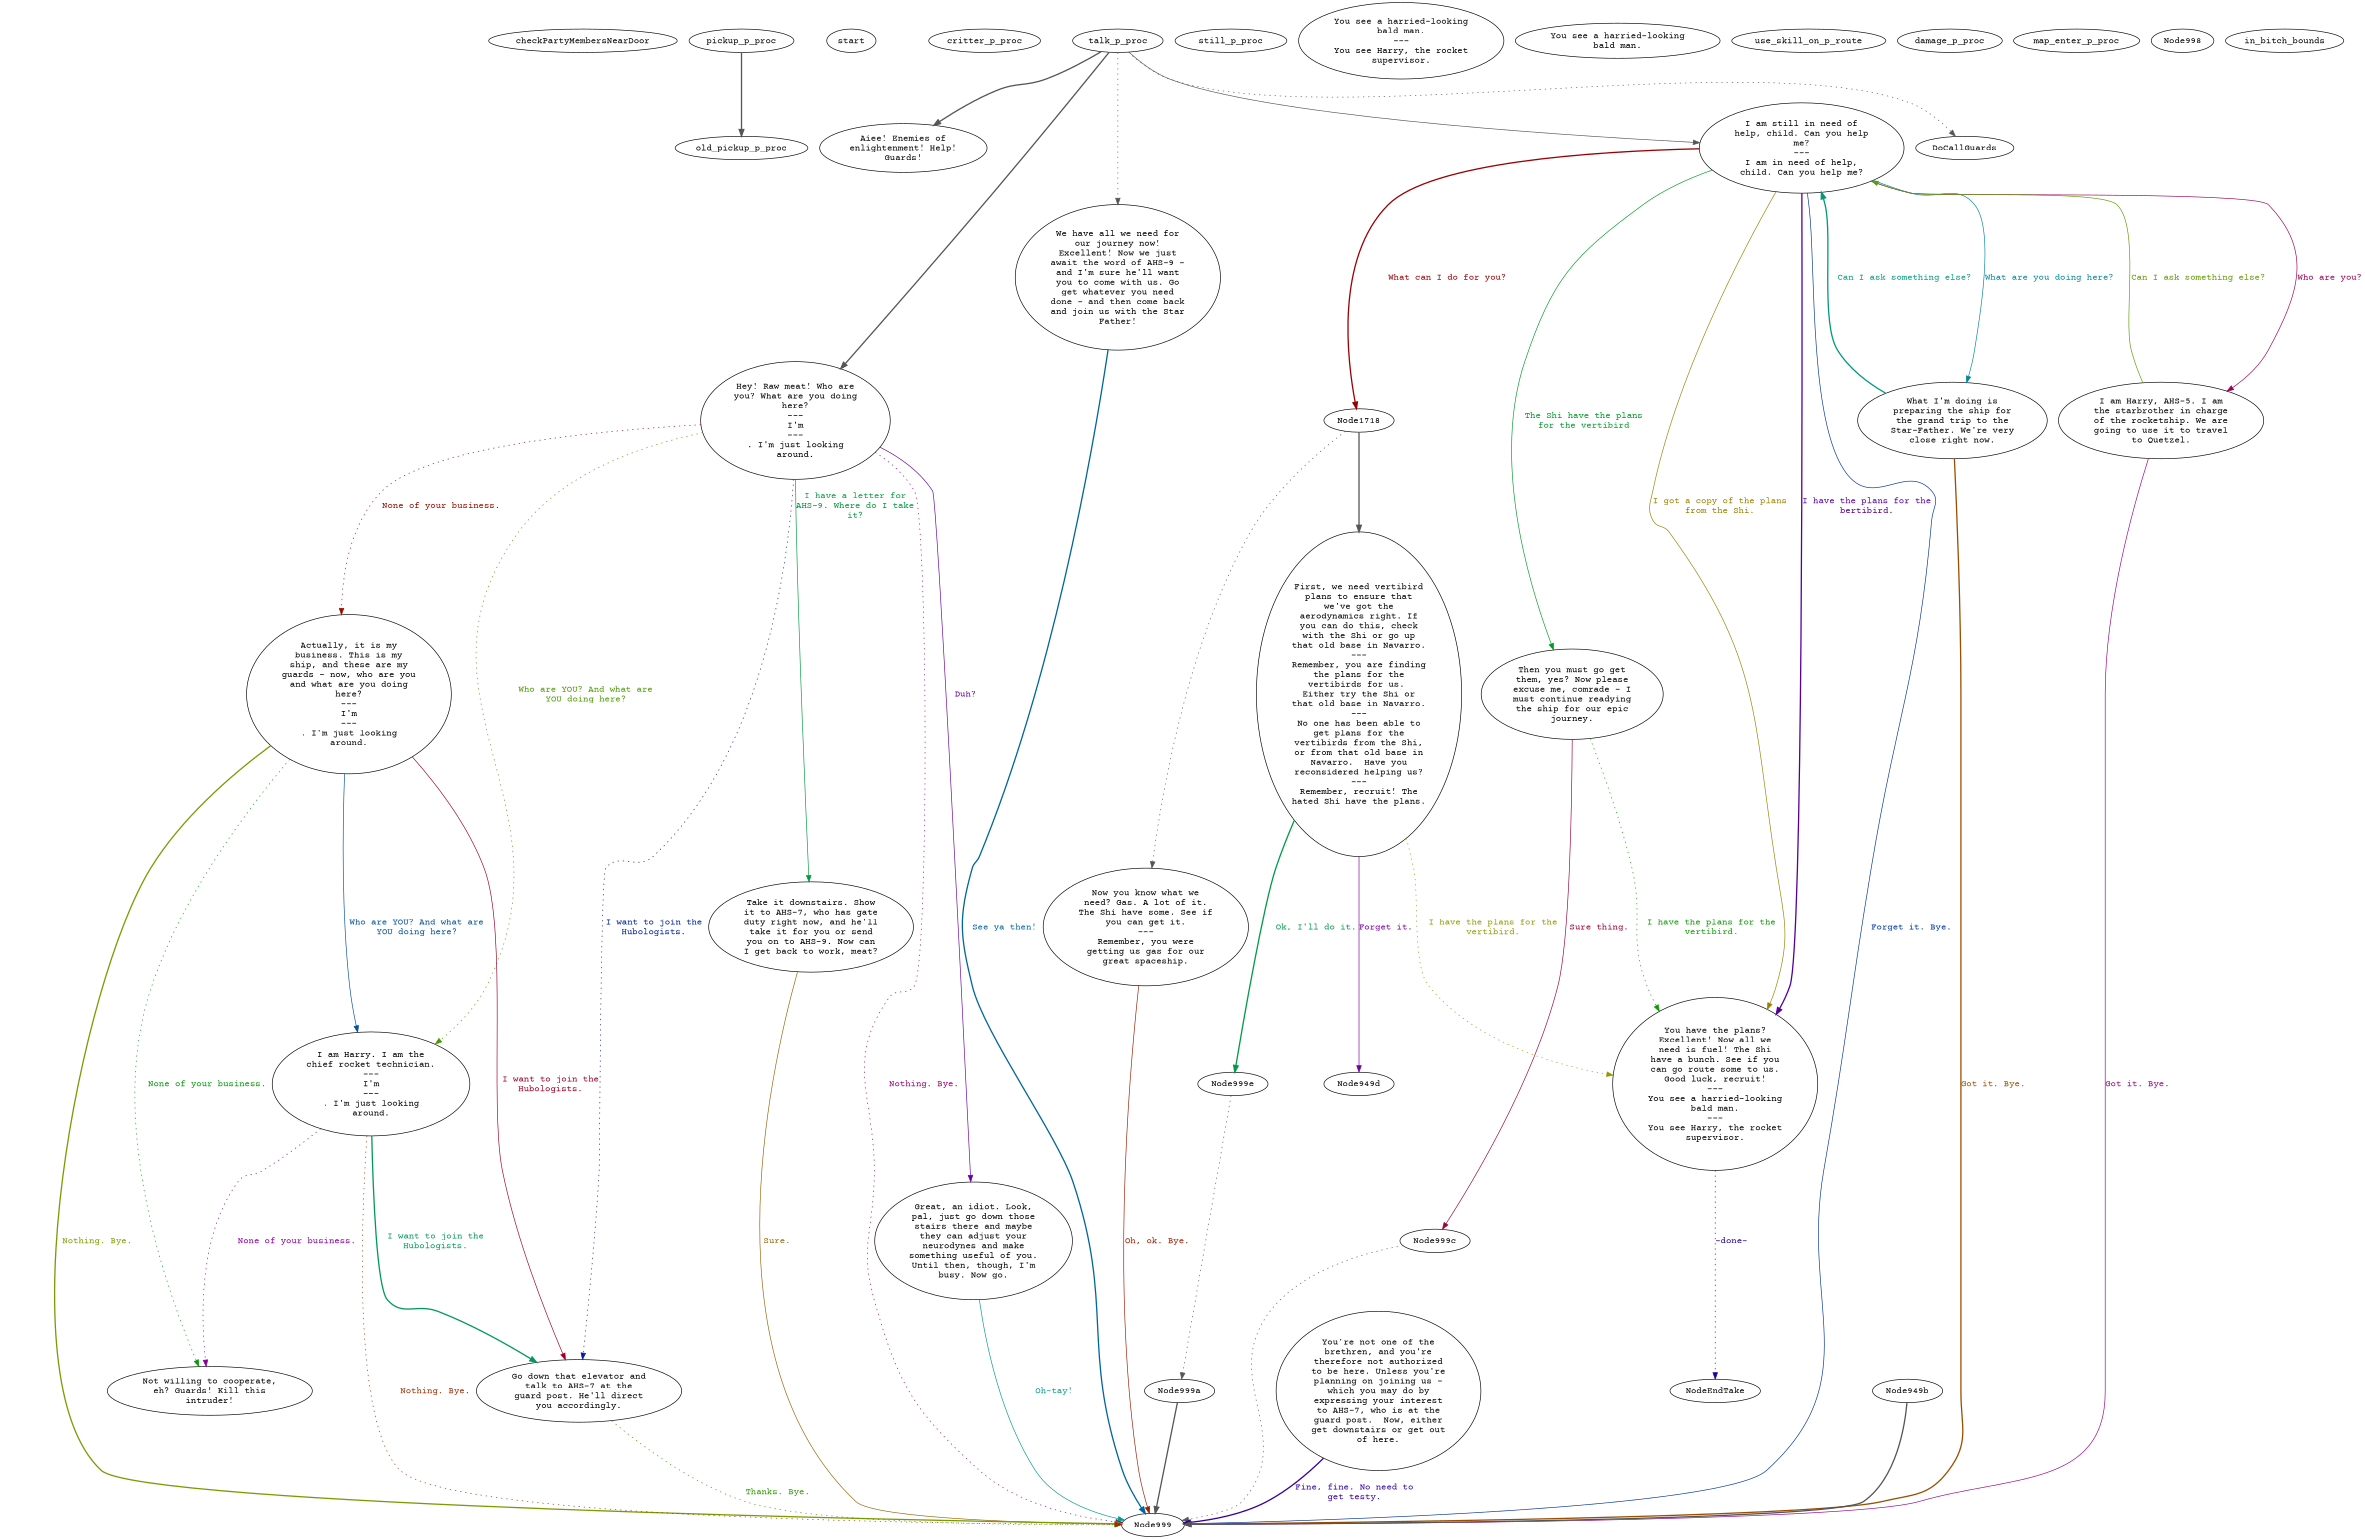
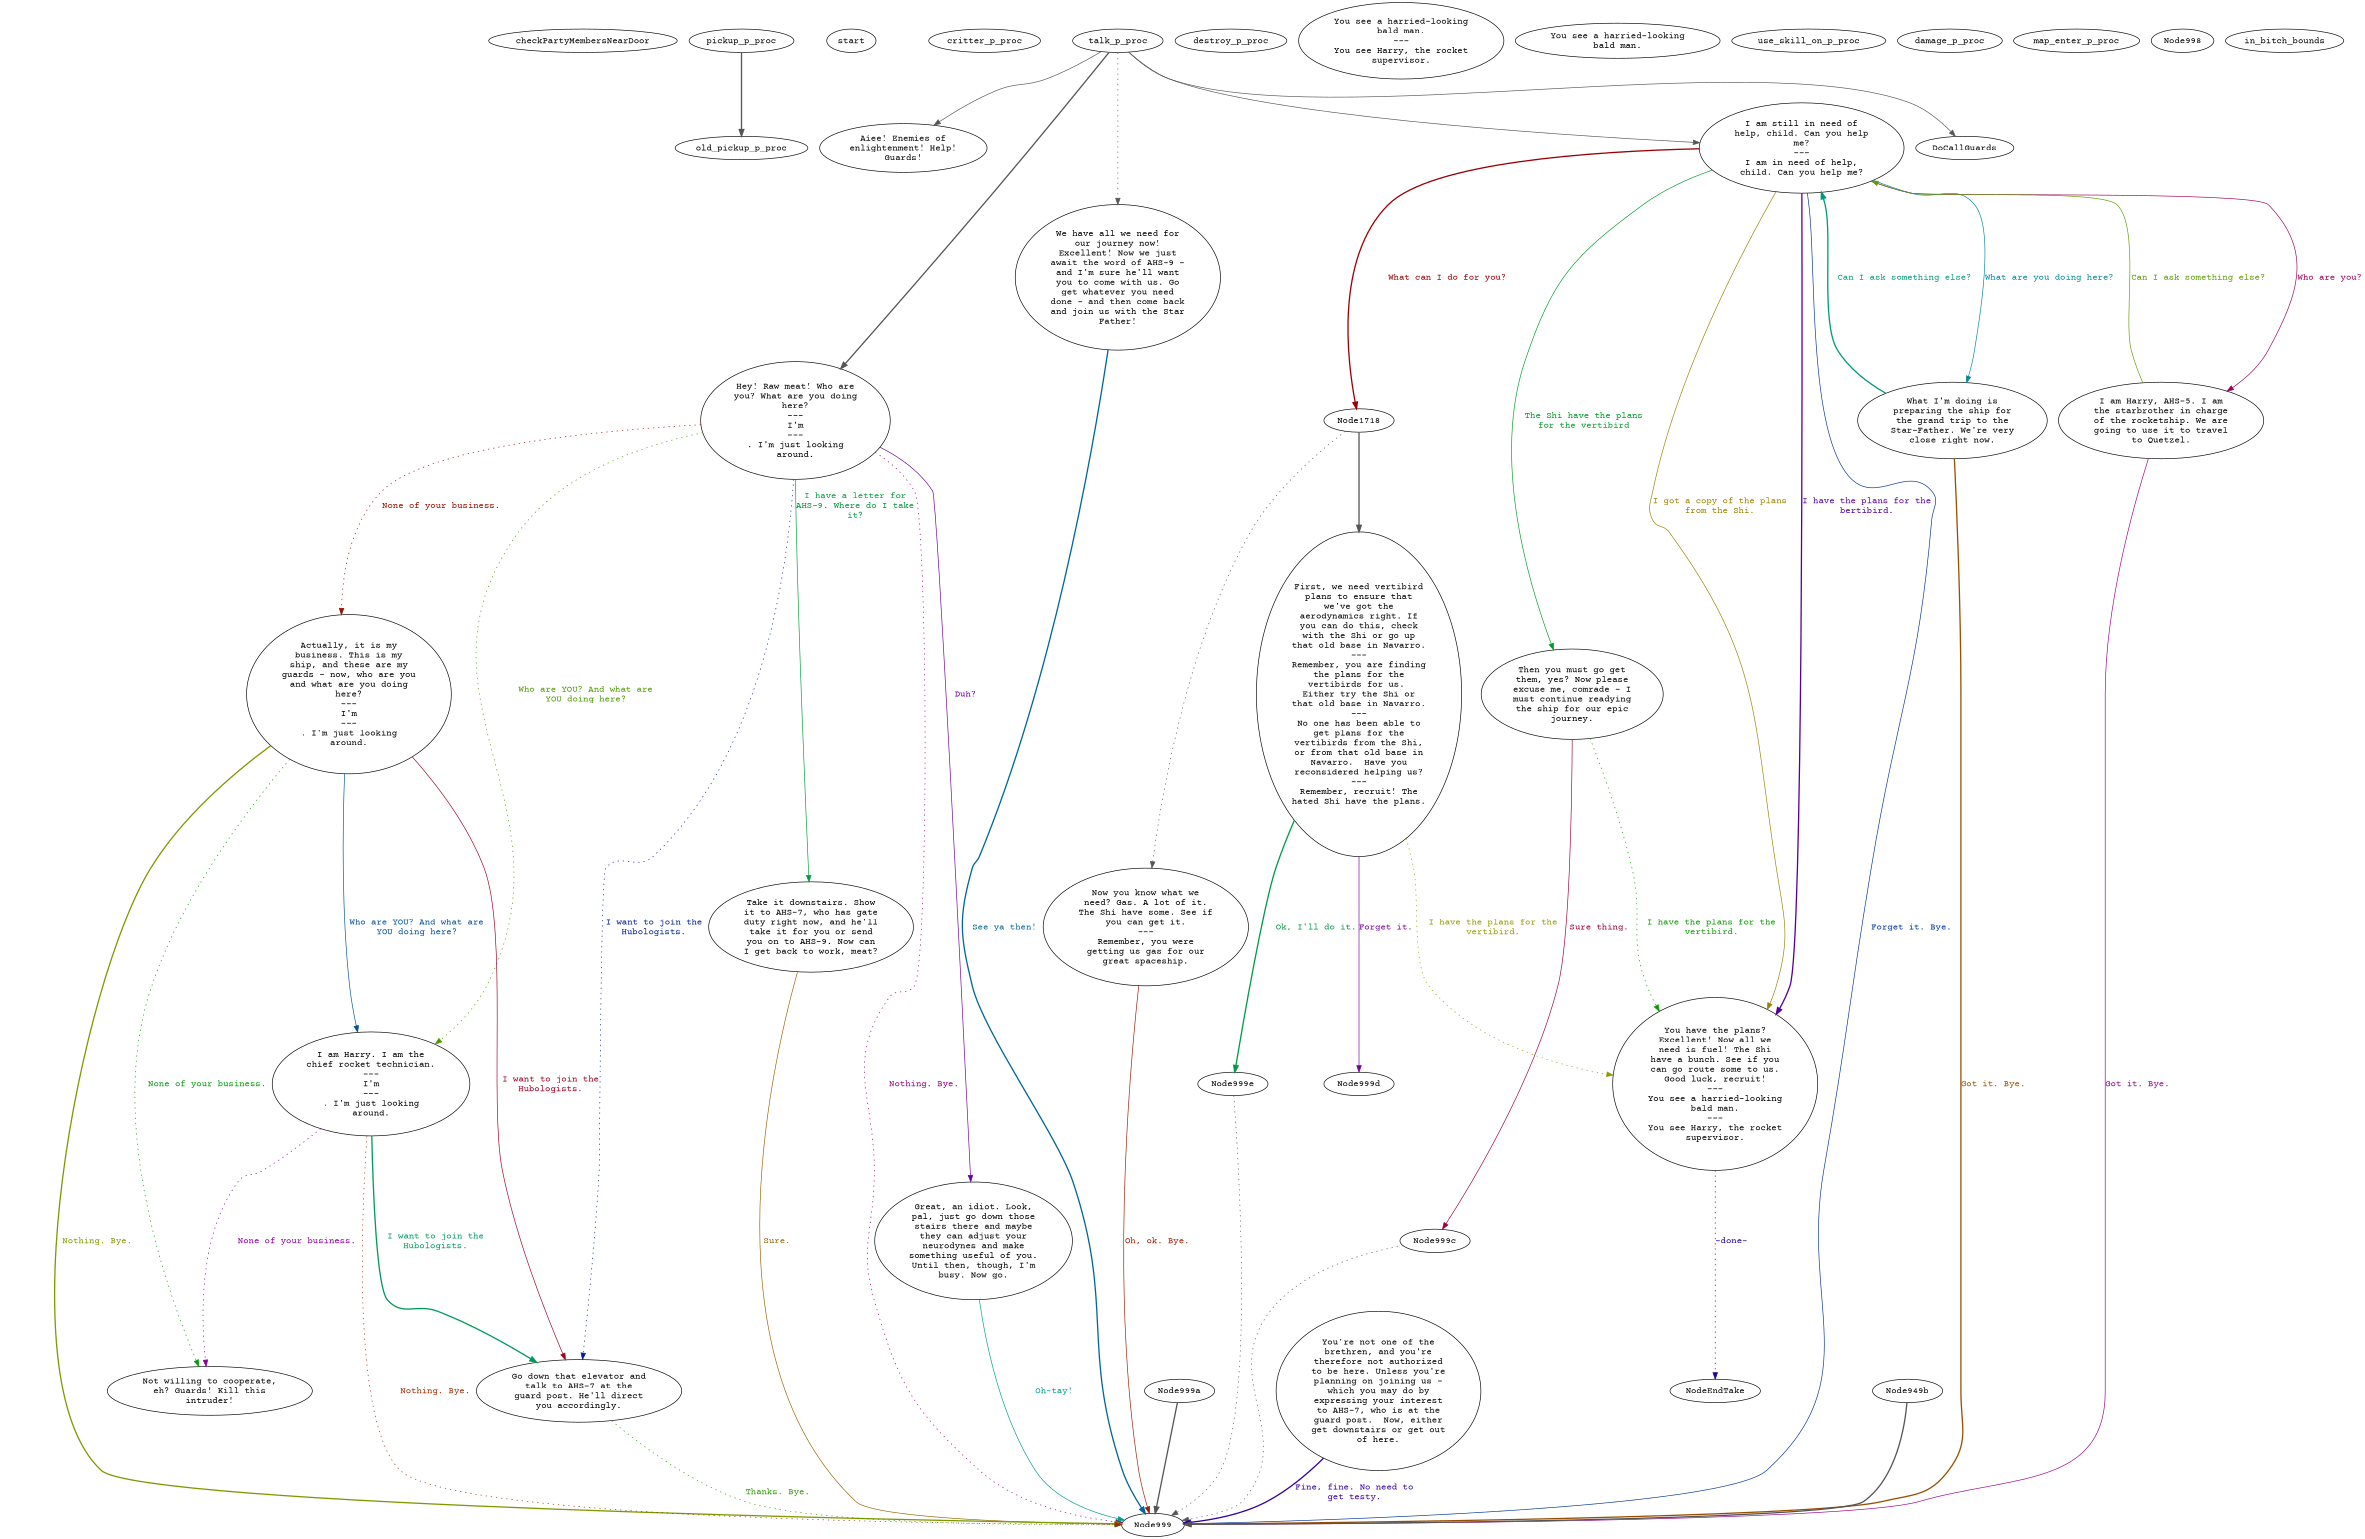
(1231, 41) -> (1231, 41)
(1809, 41) -> (1809, 41)
(1019, 85) -> (1019, 85)
(1540, 89) -> (1540, 89)
(1359, 1084) -> (1359, 1084)
(1207, 1234) -> (1241, 1315)
